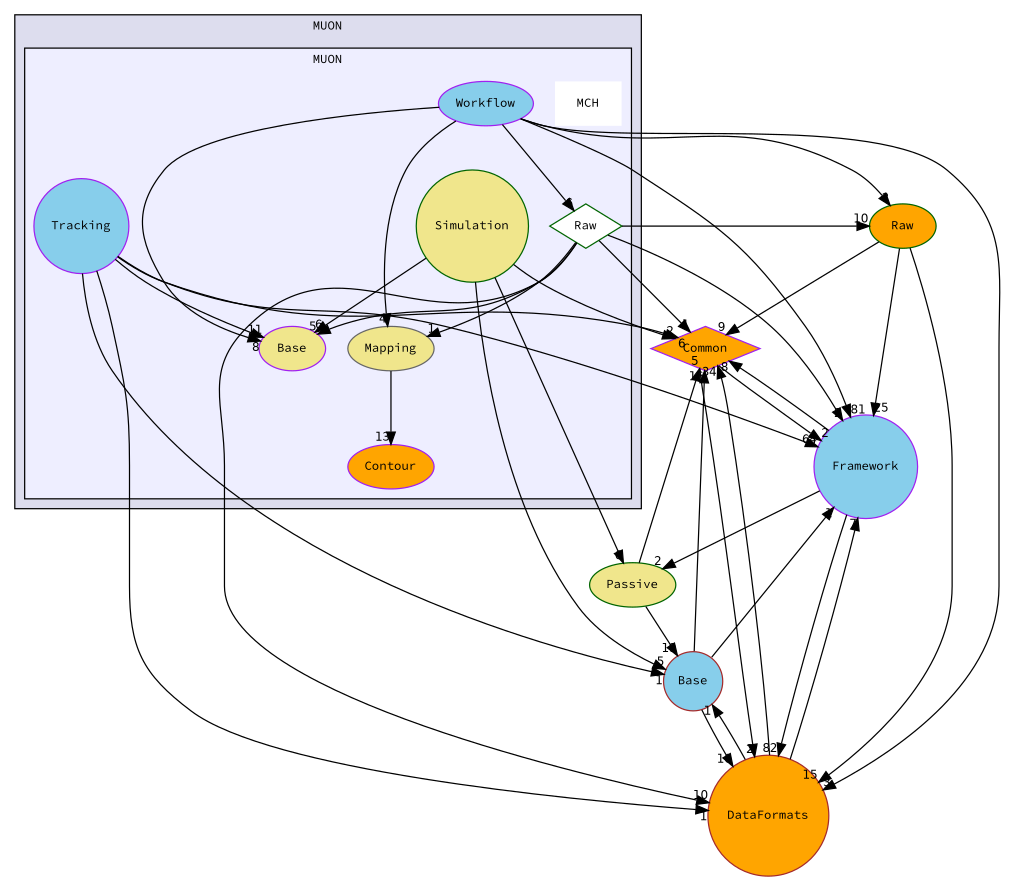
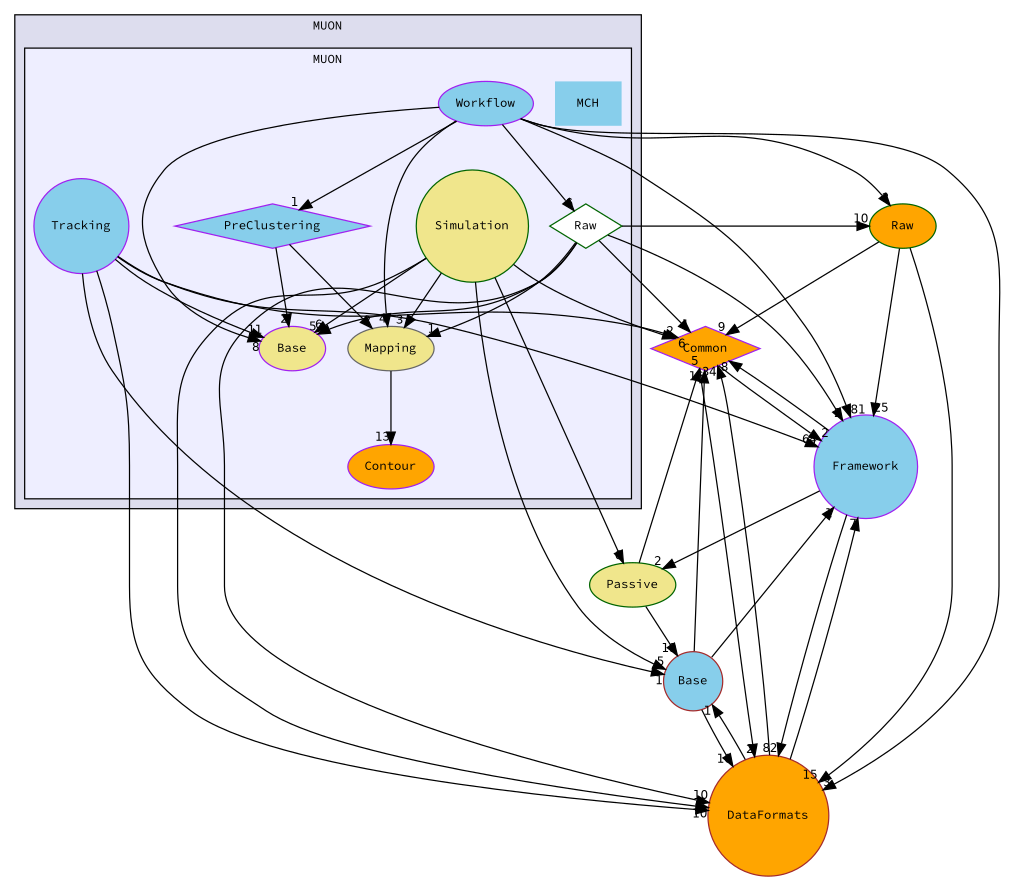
(588, 104) -> (588, 104)
none -> (273, 226)
none -> (428, 293)
none -> (188, 639)
